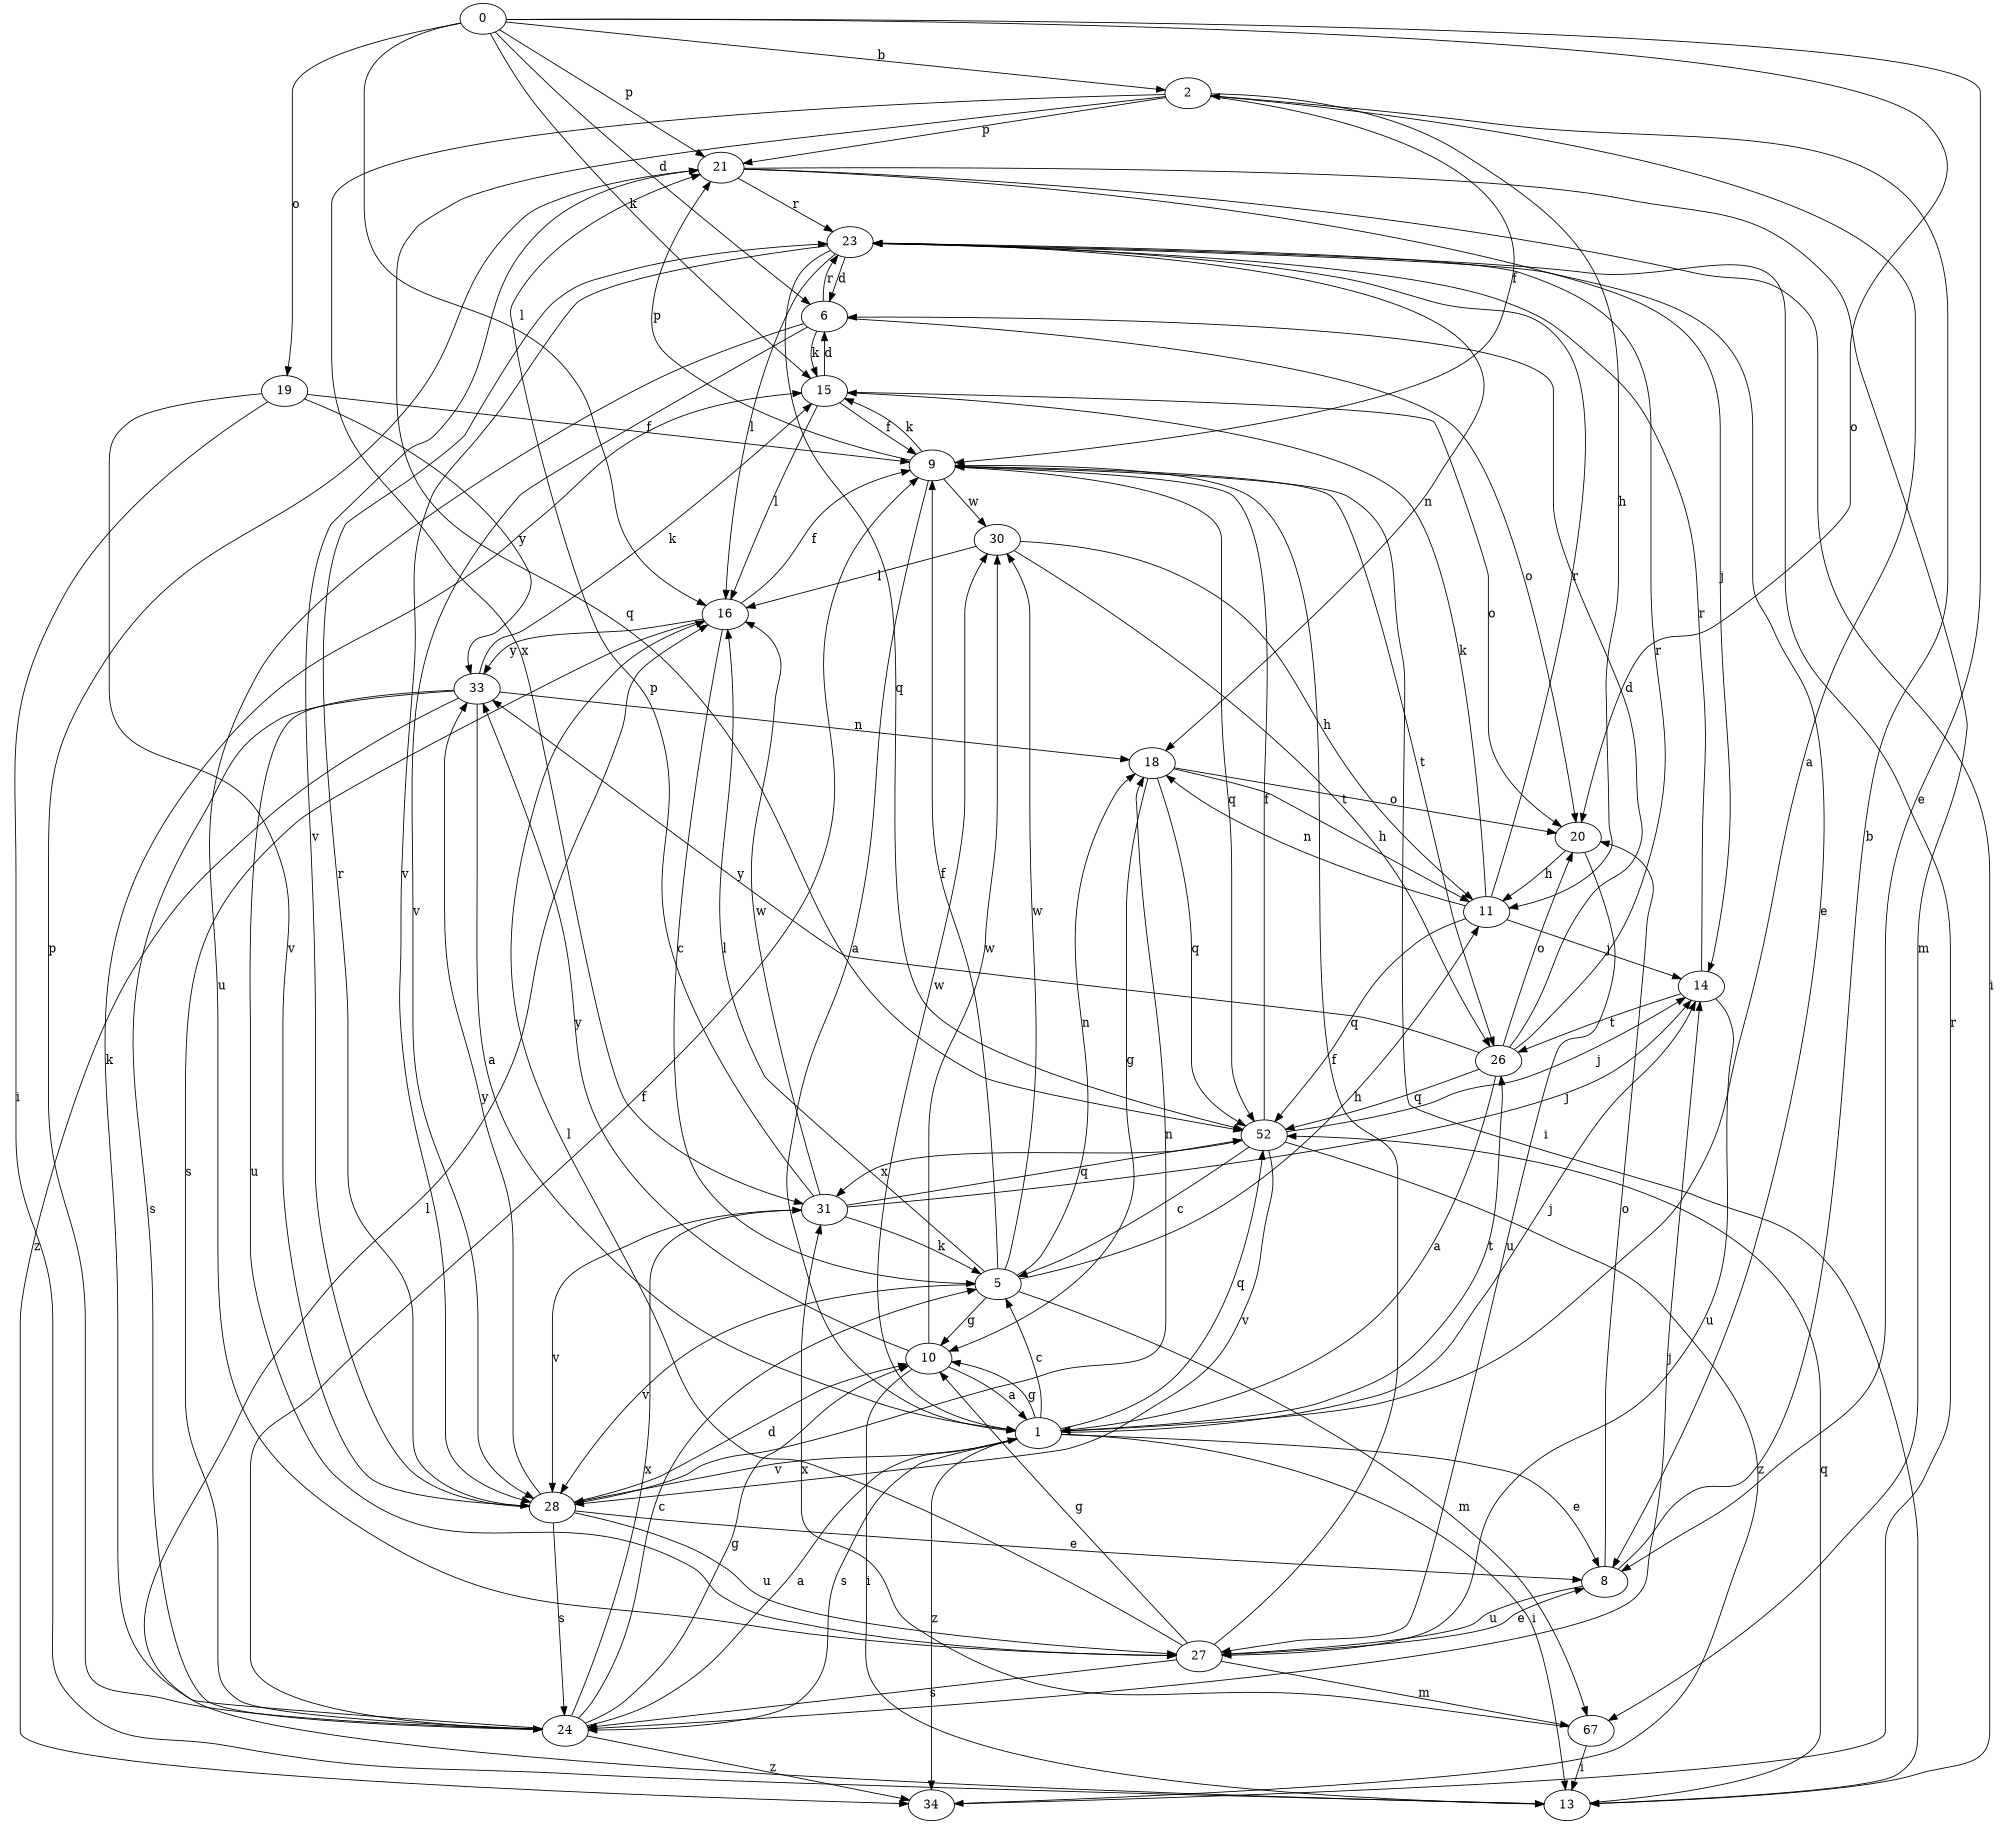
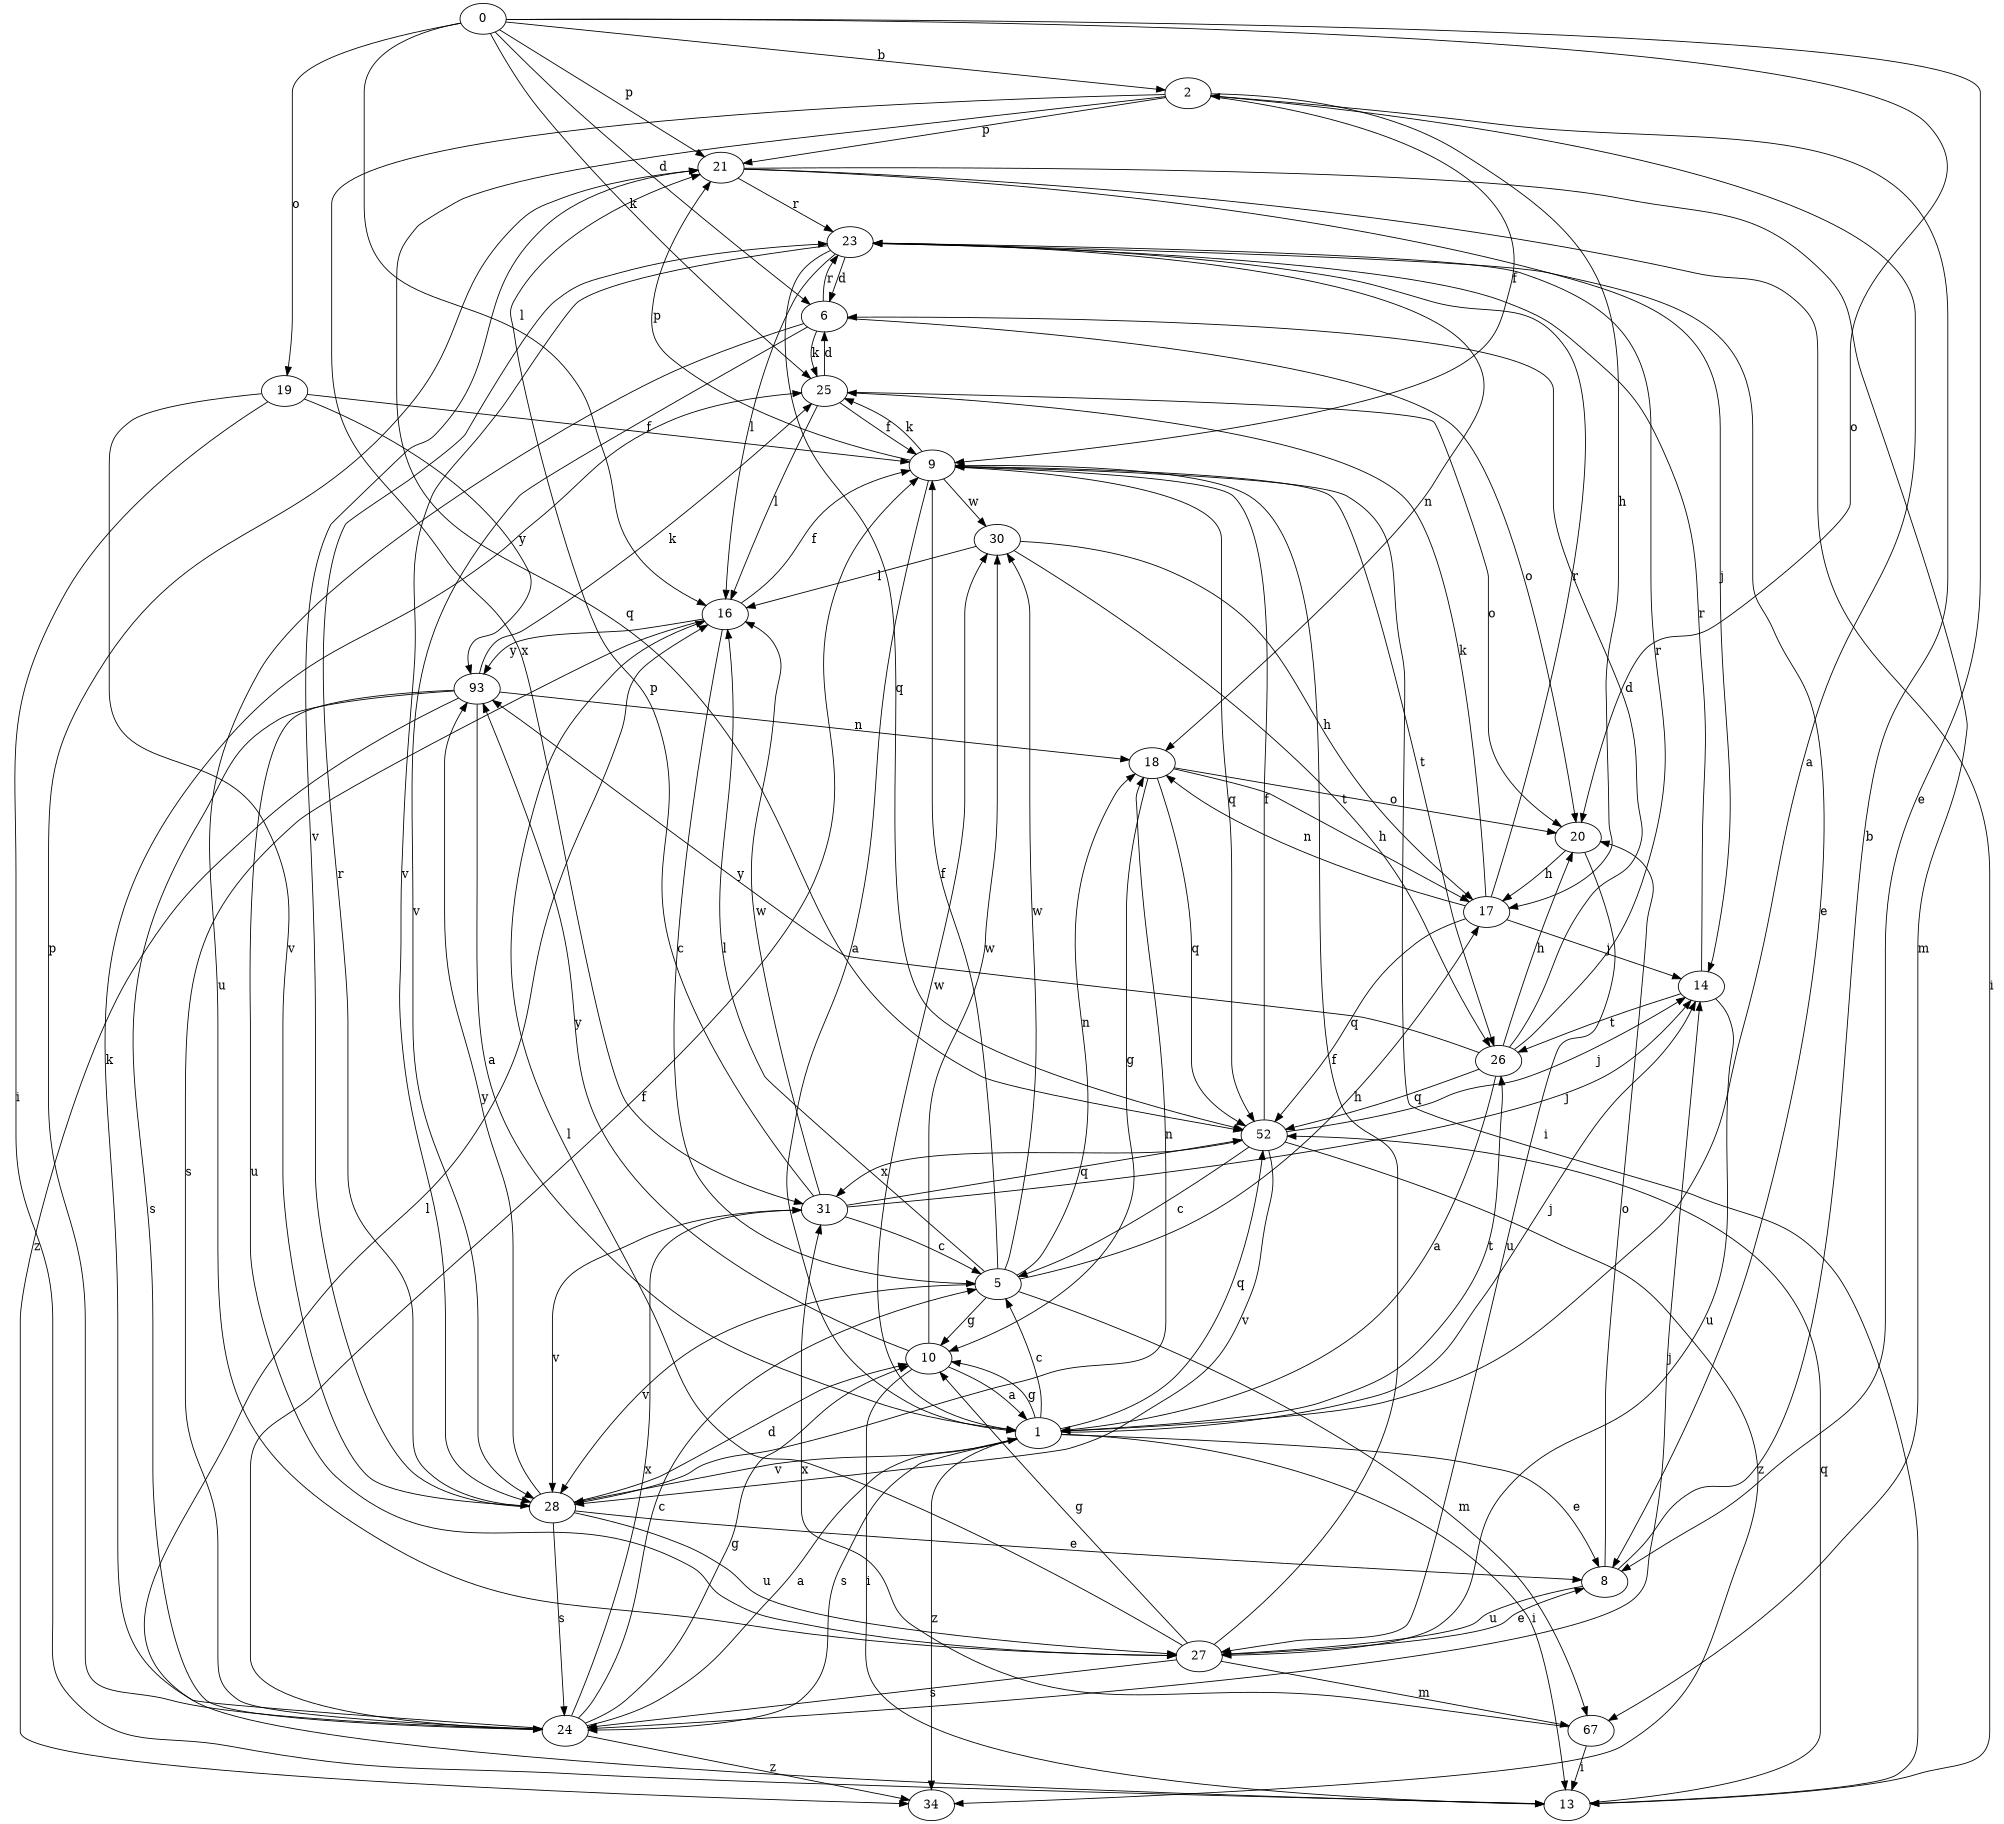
(824, 391) -> (824, 391)
(477, 689) -> (477, 689)
(1487, 912) -> (1487, 912)
(1541, 949) -> (1541, 949)
(1950, 1011) -> none
(942, 1247) -> (942, 1247)
